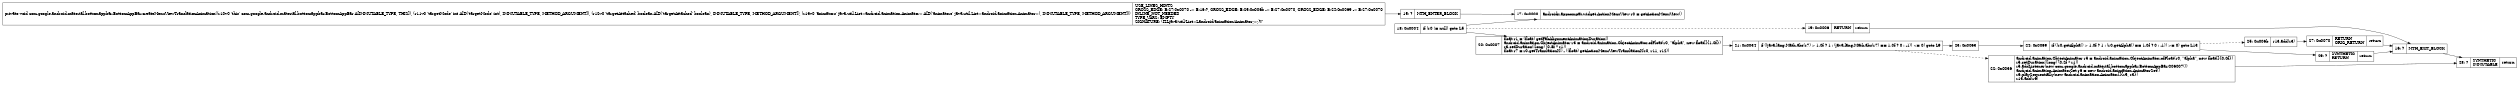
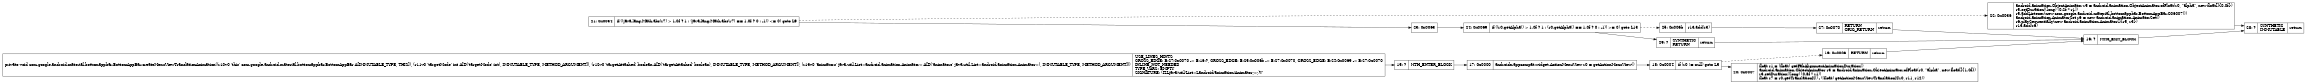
(1500, 22) -> (1642, 65)
(1726, 46) -> none
